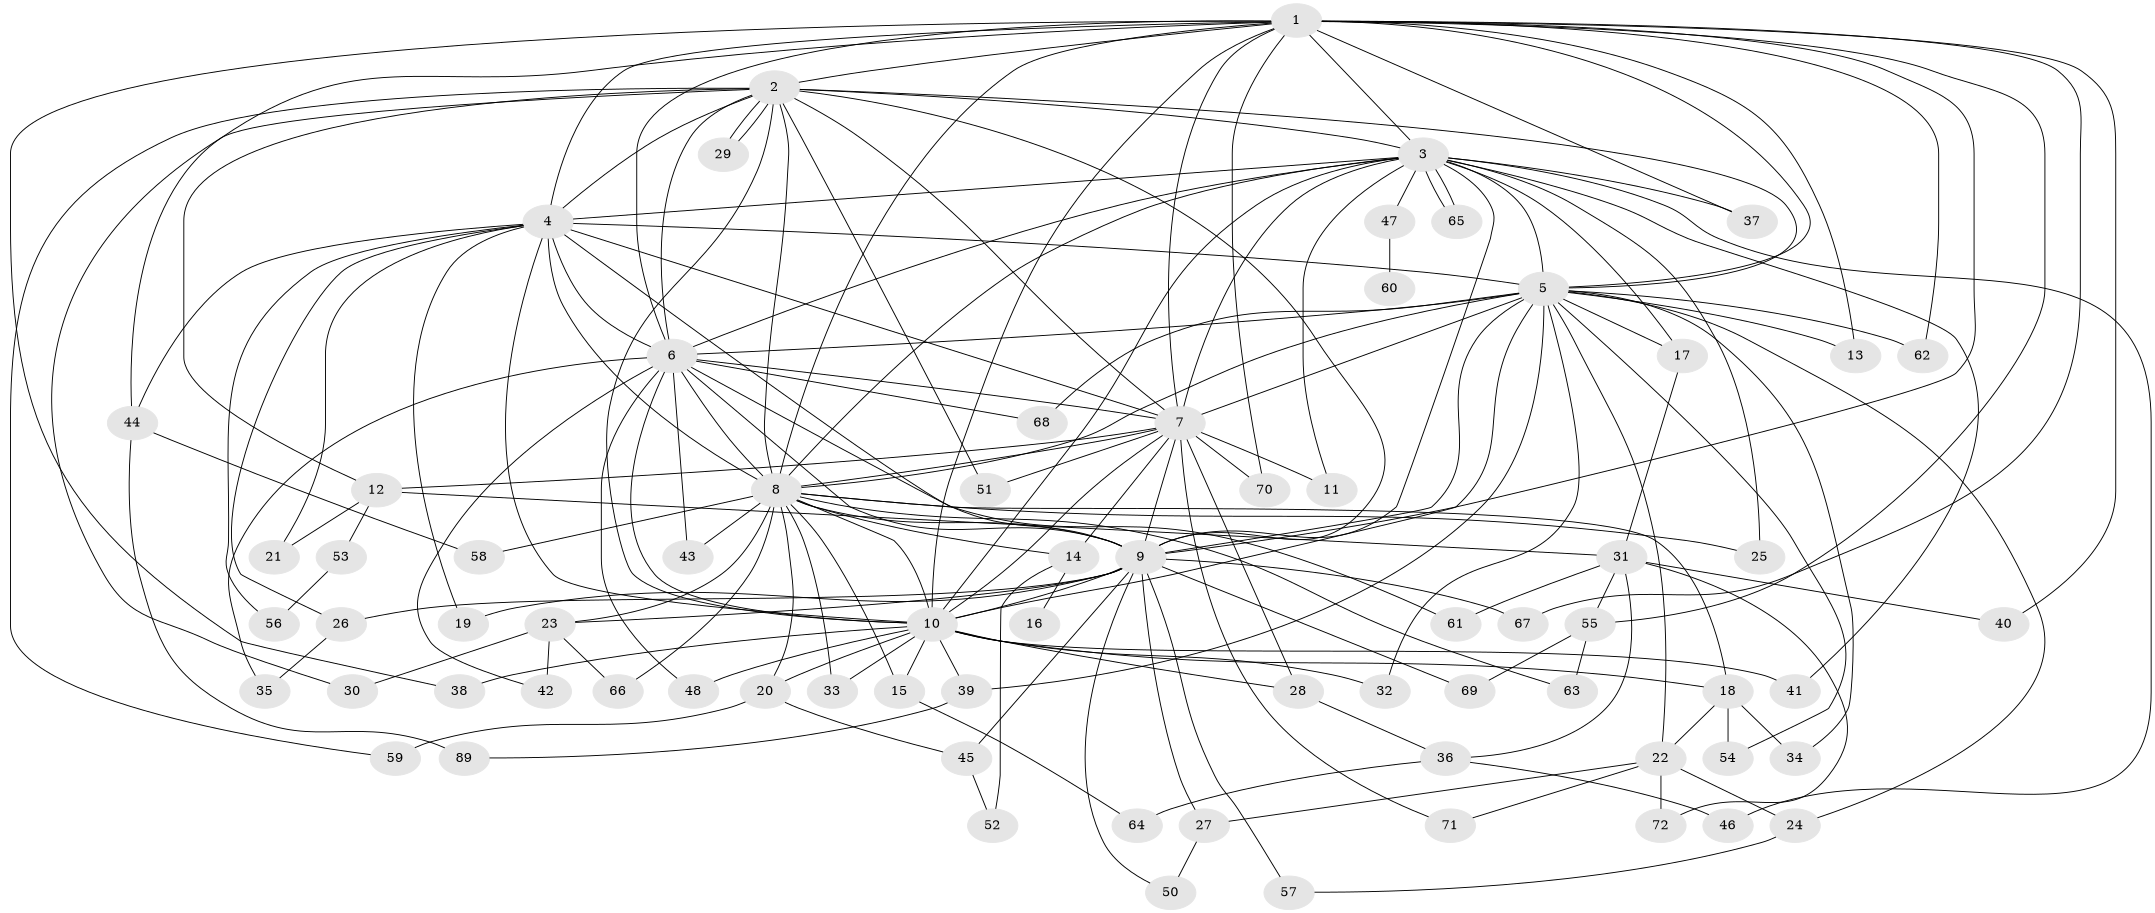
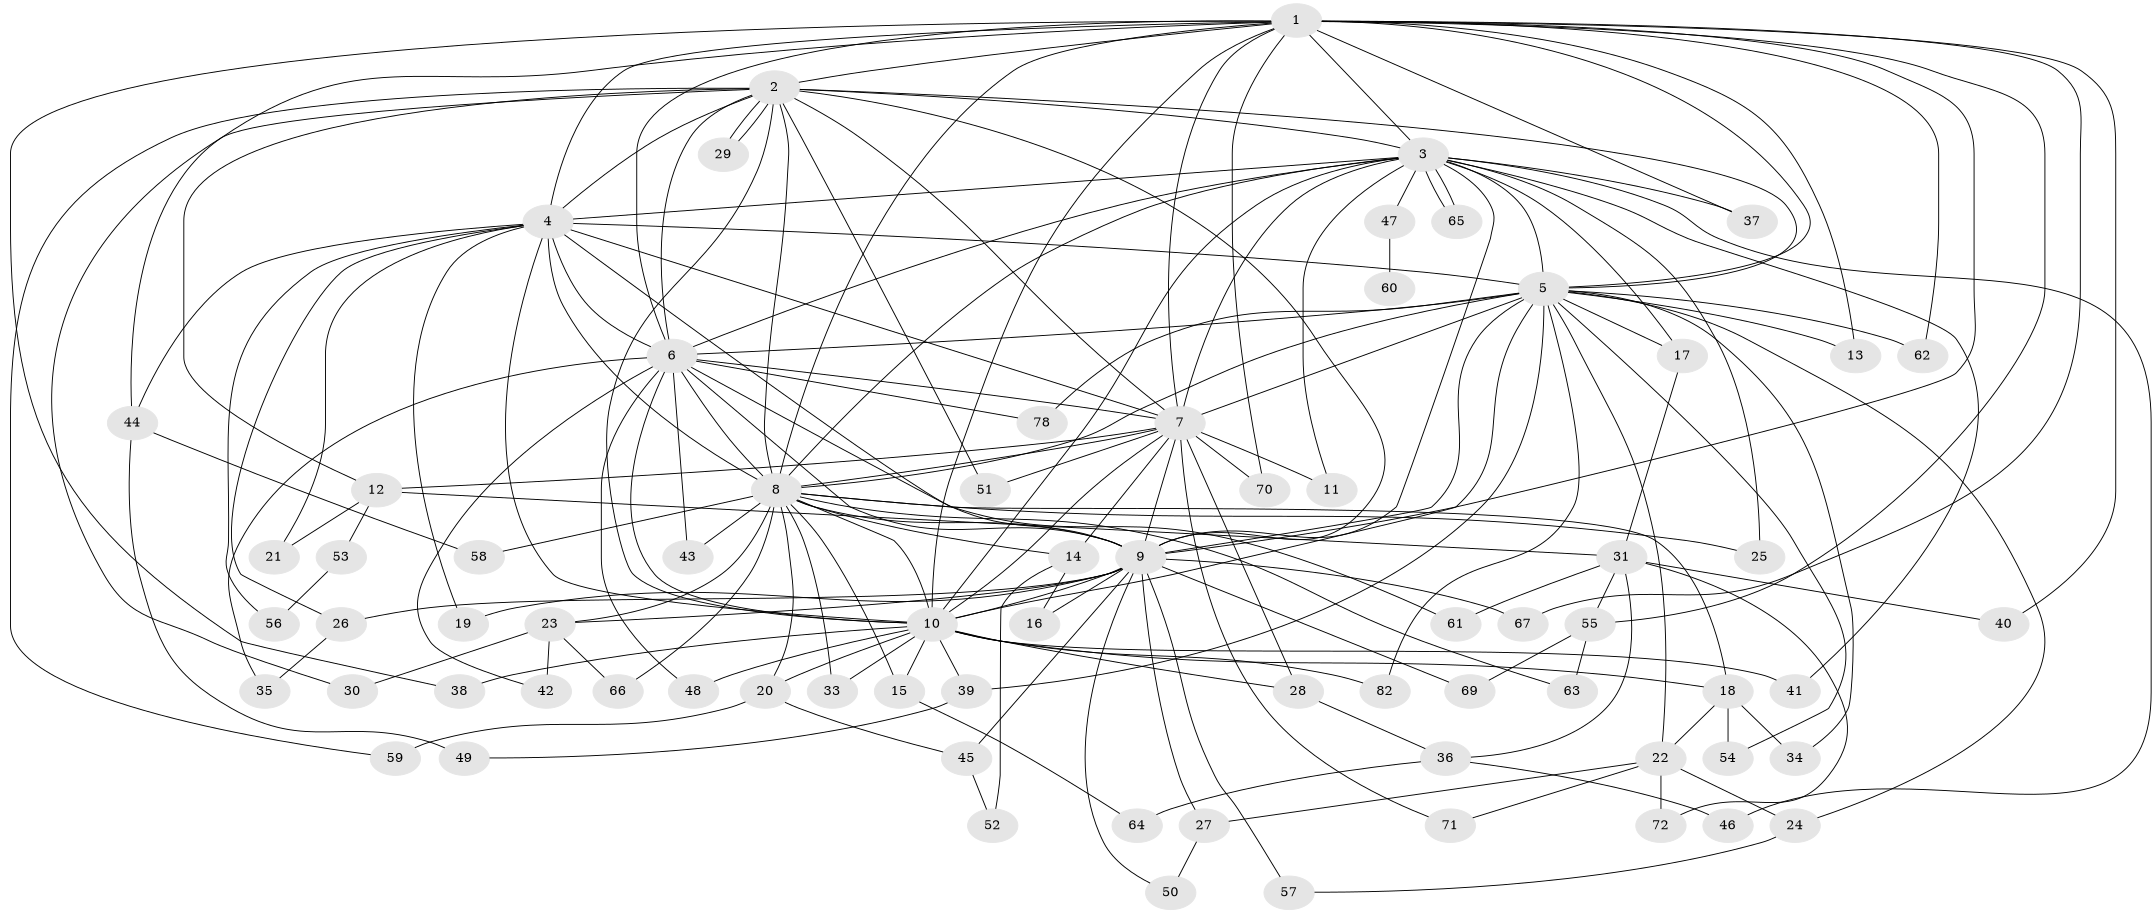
(1042, 423) -> (1042, 423)
none -> (1102, 582)
(1385, 692) -> (1385, 692)
(464, 759) -> (464, 759)
